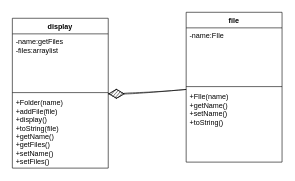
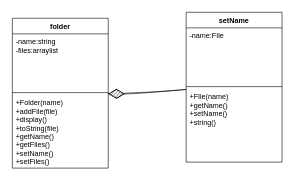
(234, 20) -> (234, 20)
(60, 26) -> (60, 26)
(41, 42) -> (38, 42)
(211, 97) -> (211, 97)
